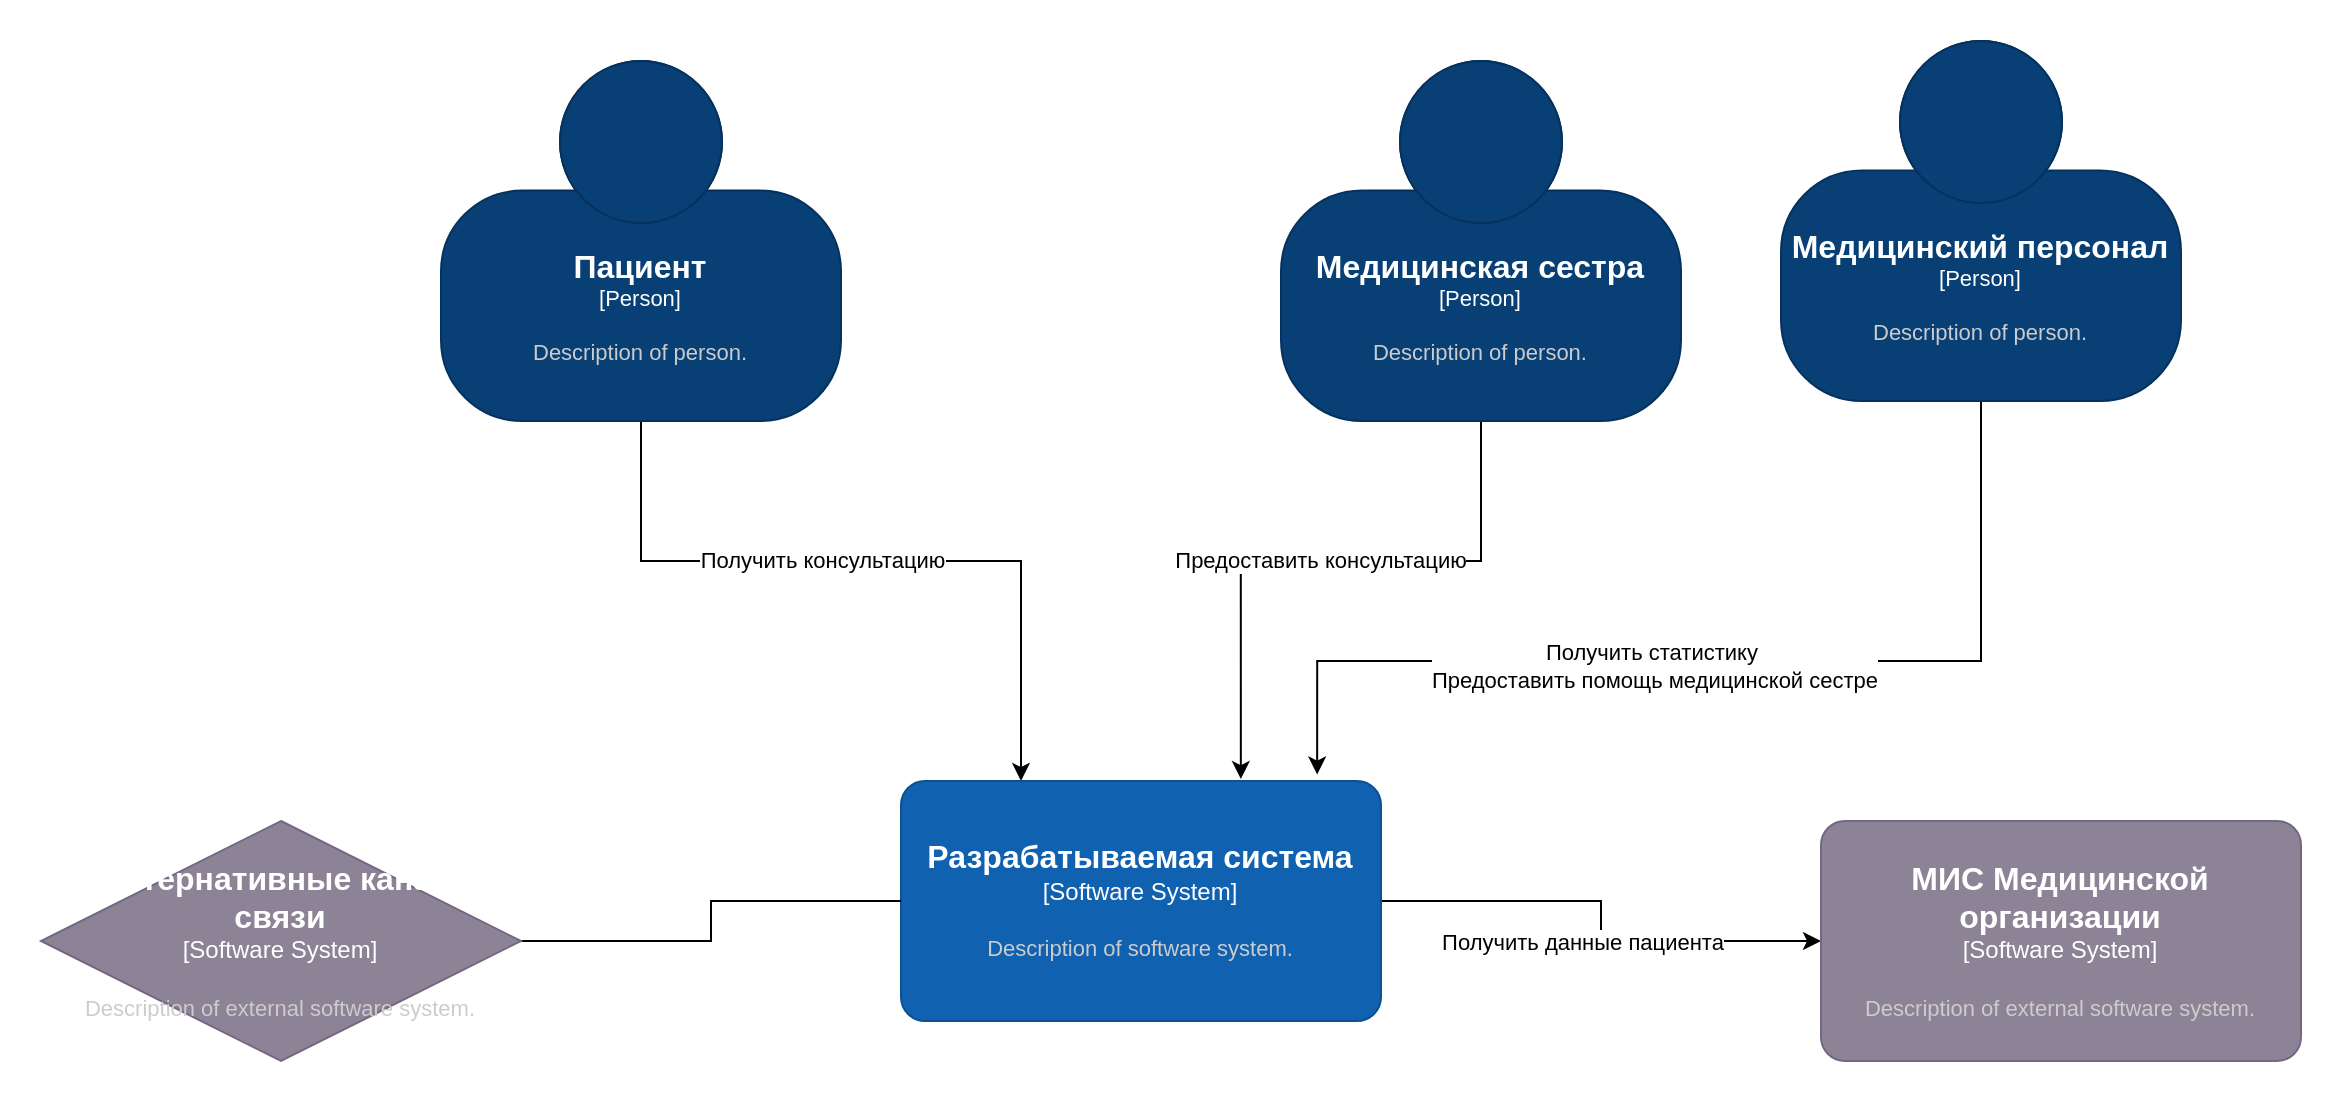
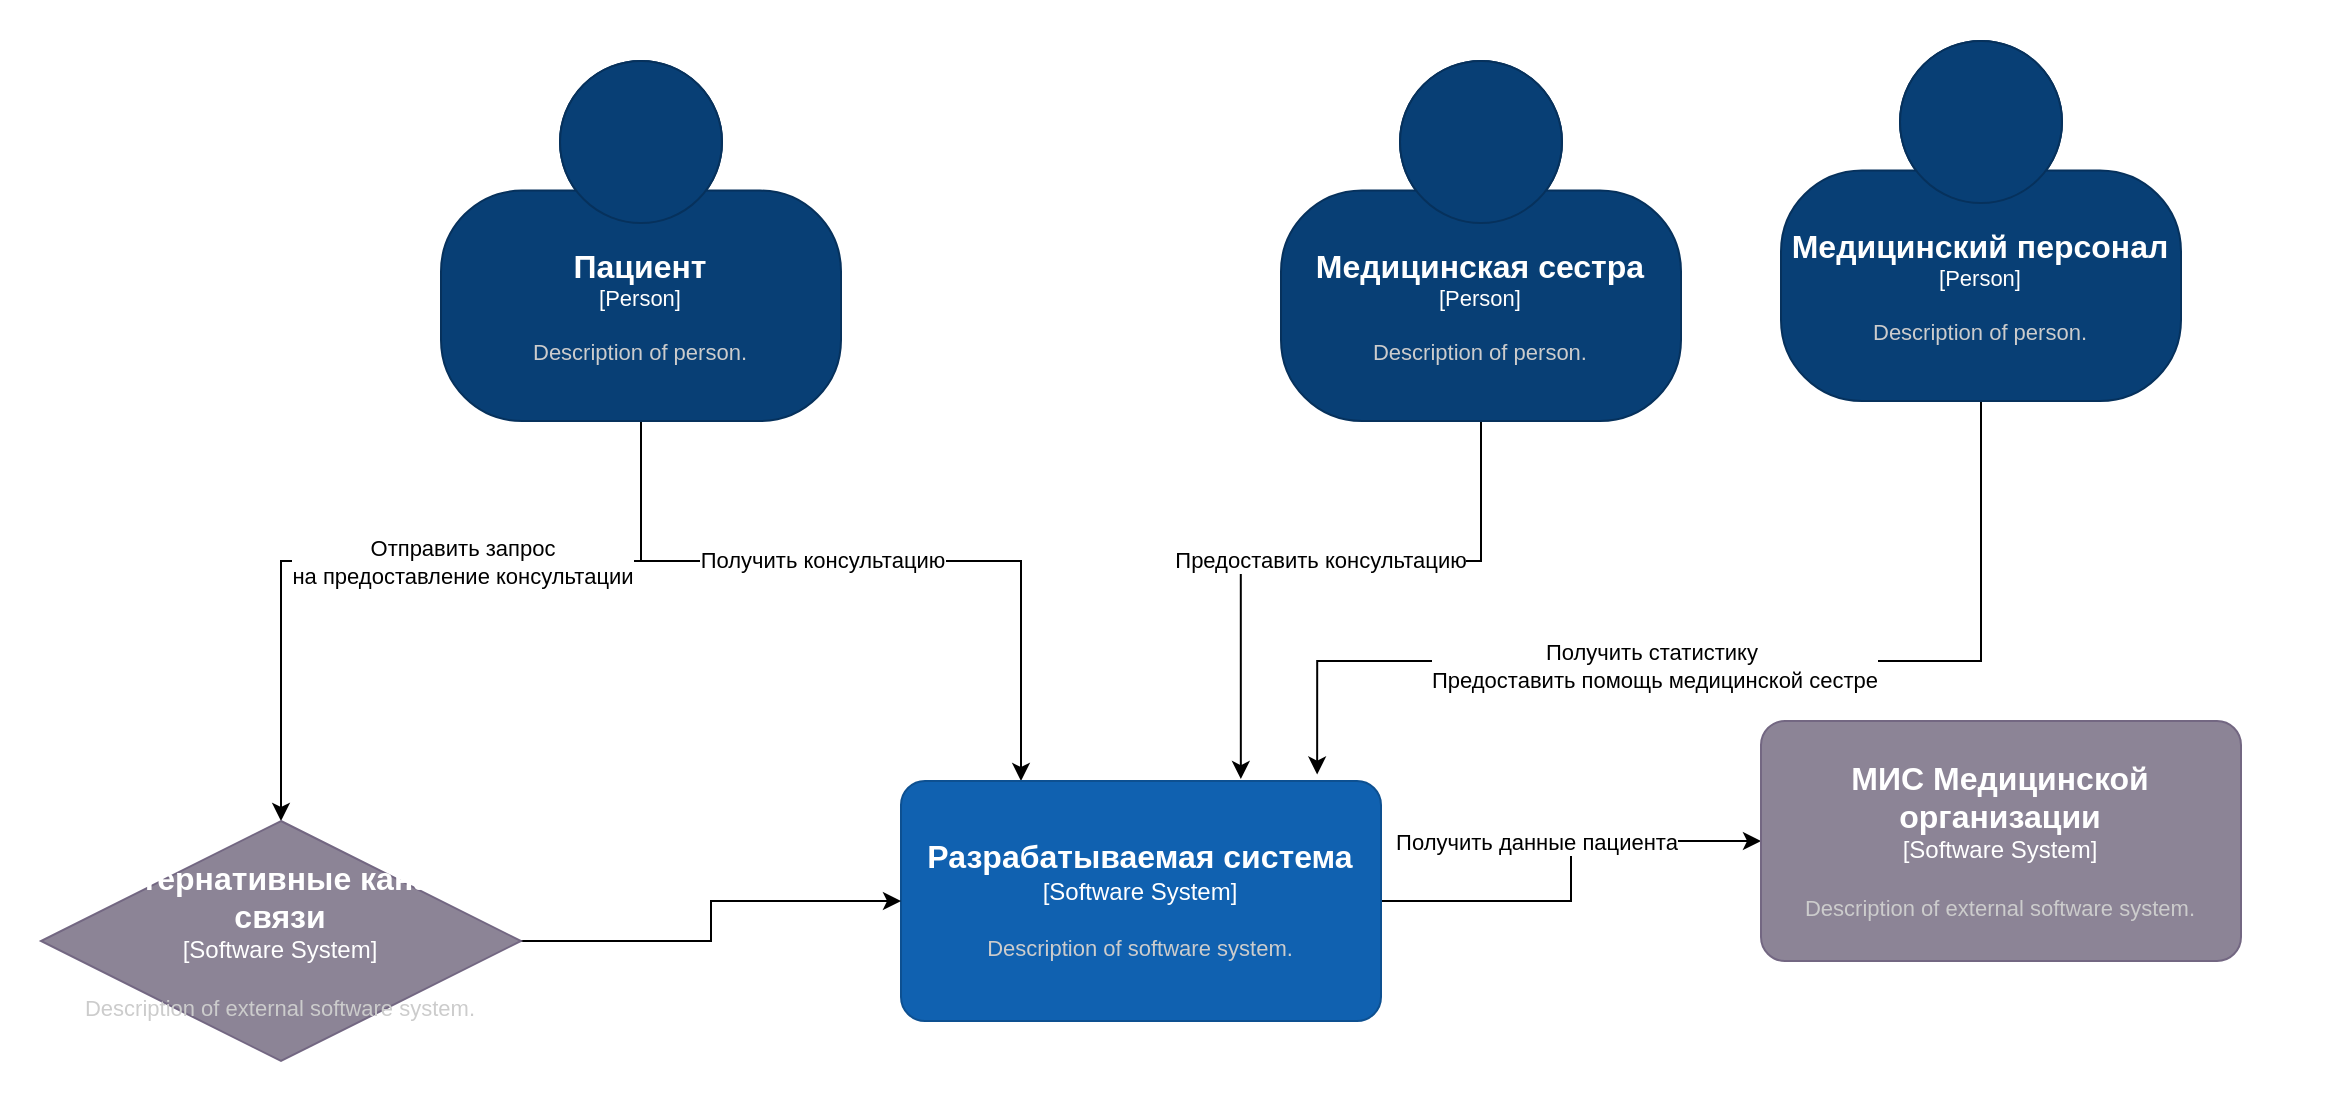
none -> (281, 678)
(891, 901) -> (886, 901)
(2061, 941) -> (2001, 841)
